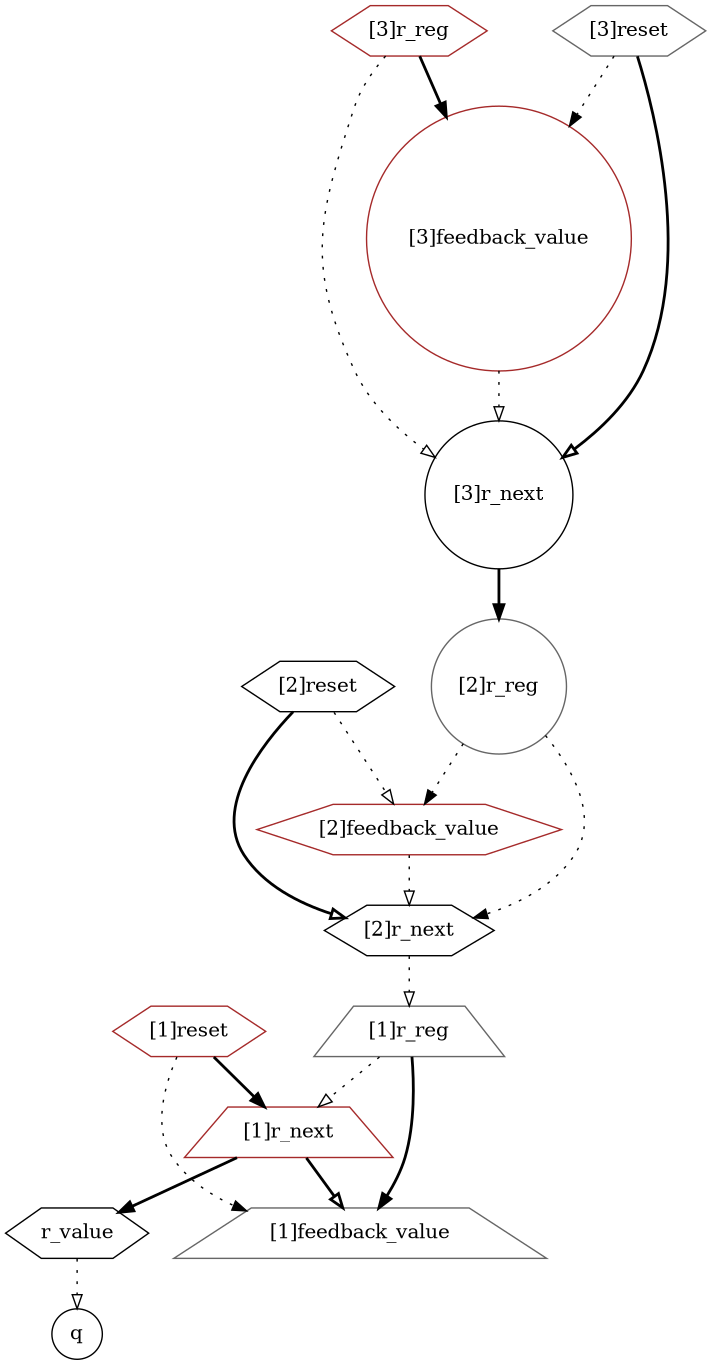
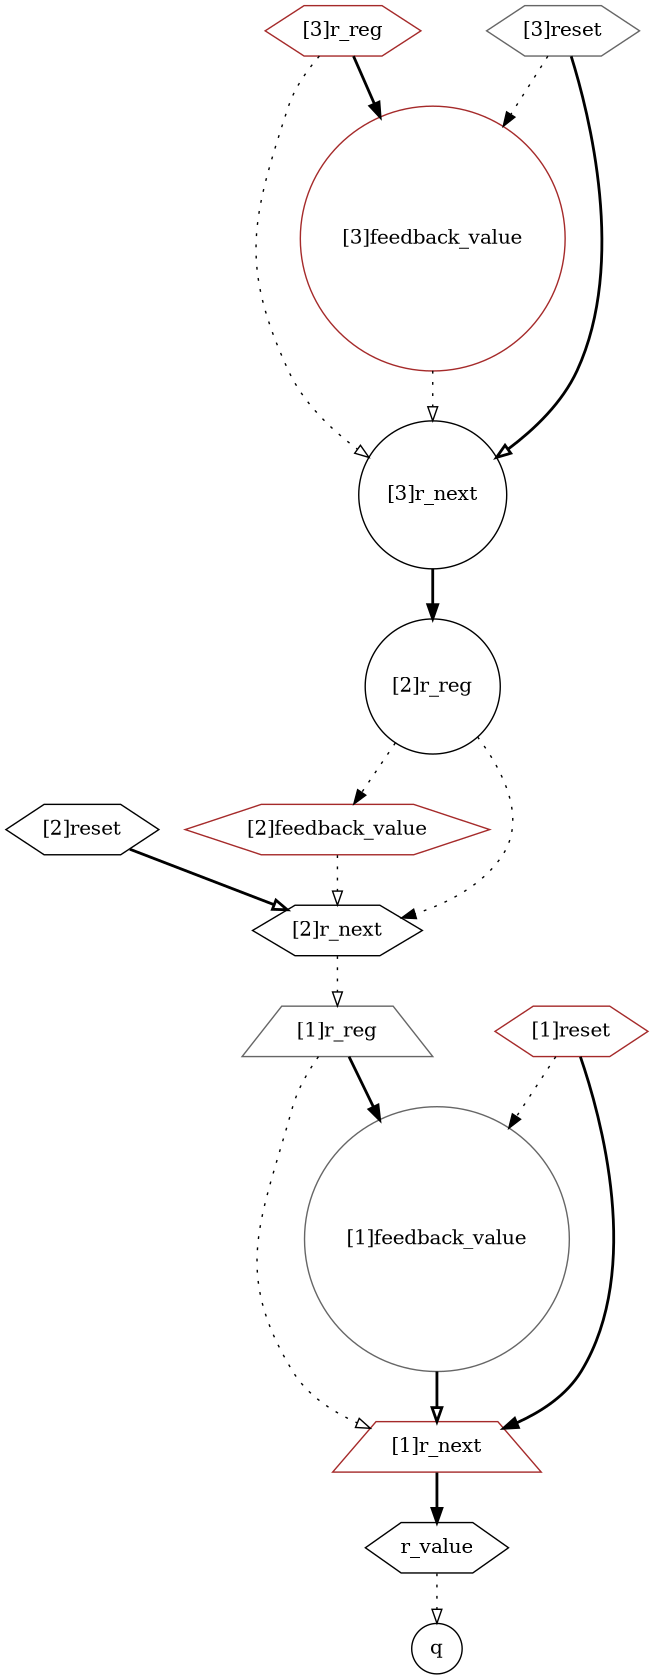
(499, 686) -> (433, 686)
(360, 752) -> none
(320, 1177) -> (437, 1389)
(360, 1233) -> (437, 1239)
